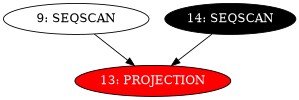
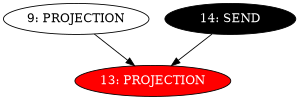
(76, 19) -> (76, 19)
(230, 19) -> (230, 19)
